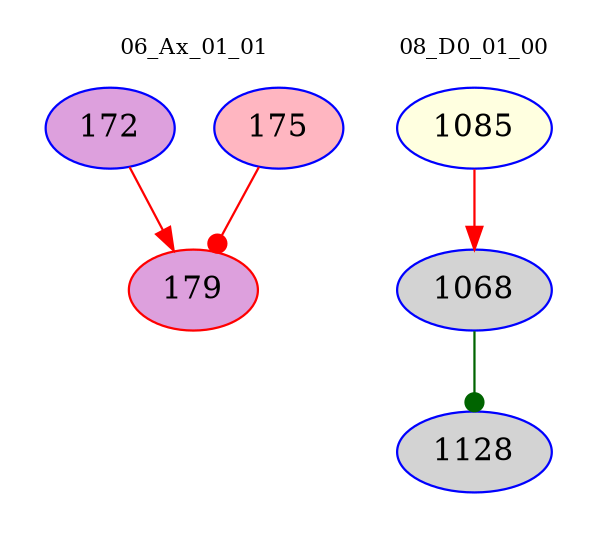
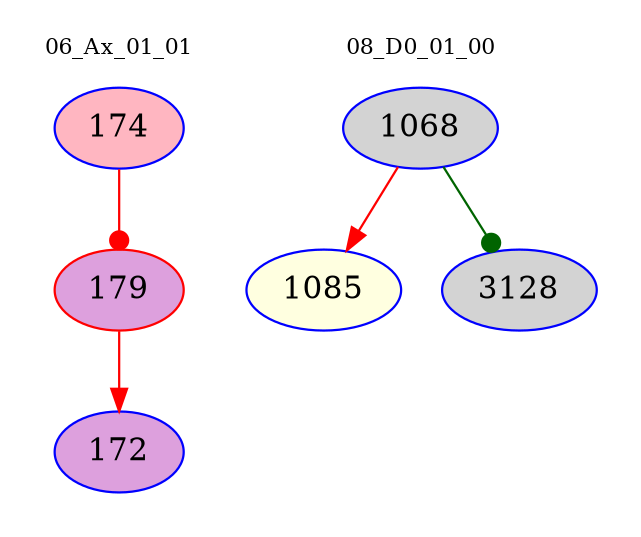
(279, 128) -> (119, 128)
(474, 198) -> (378, 199)
(146, 199) -> (119, 360)
(474, 452) -> (519, 290)
